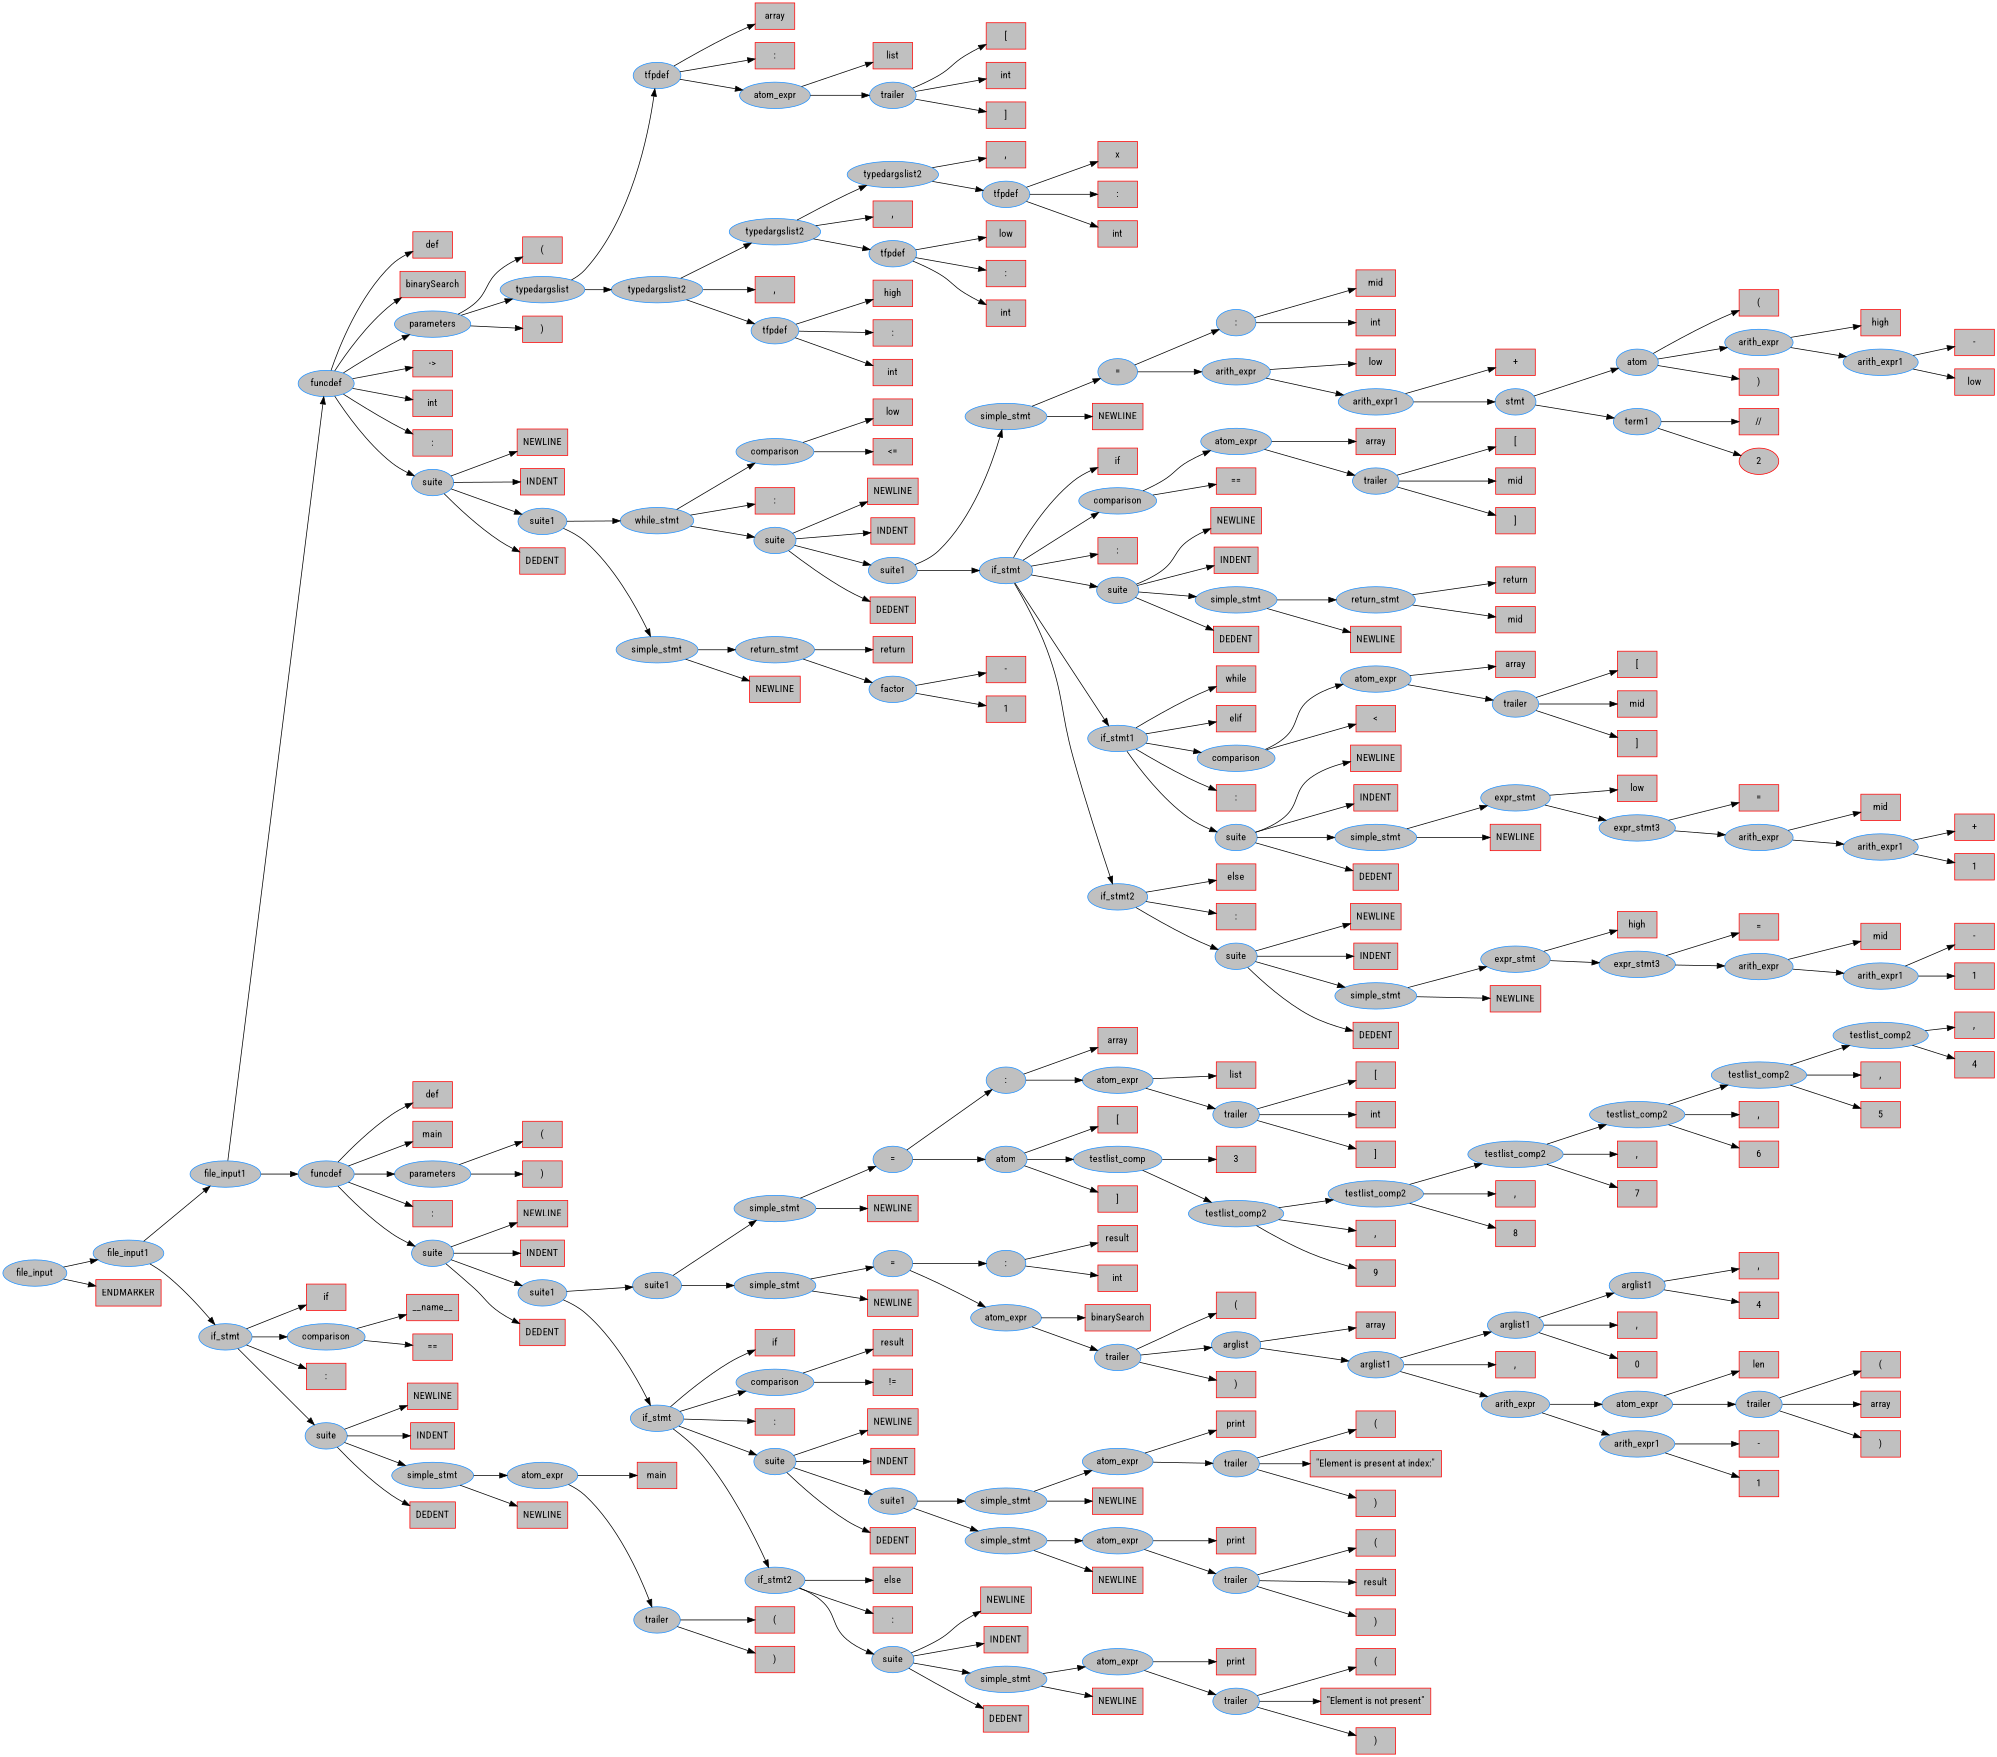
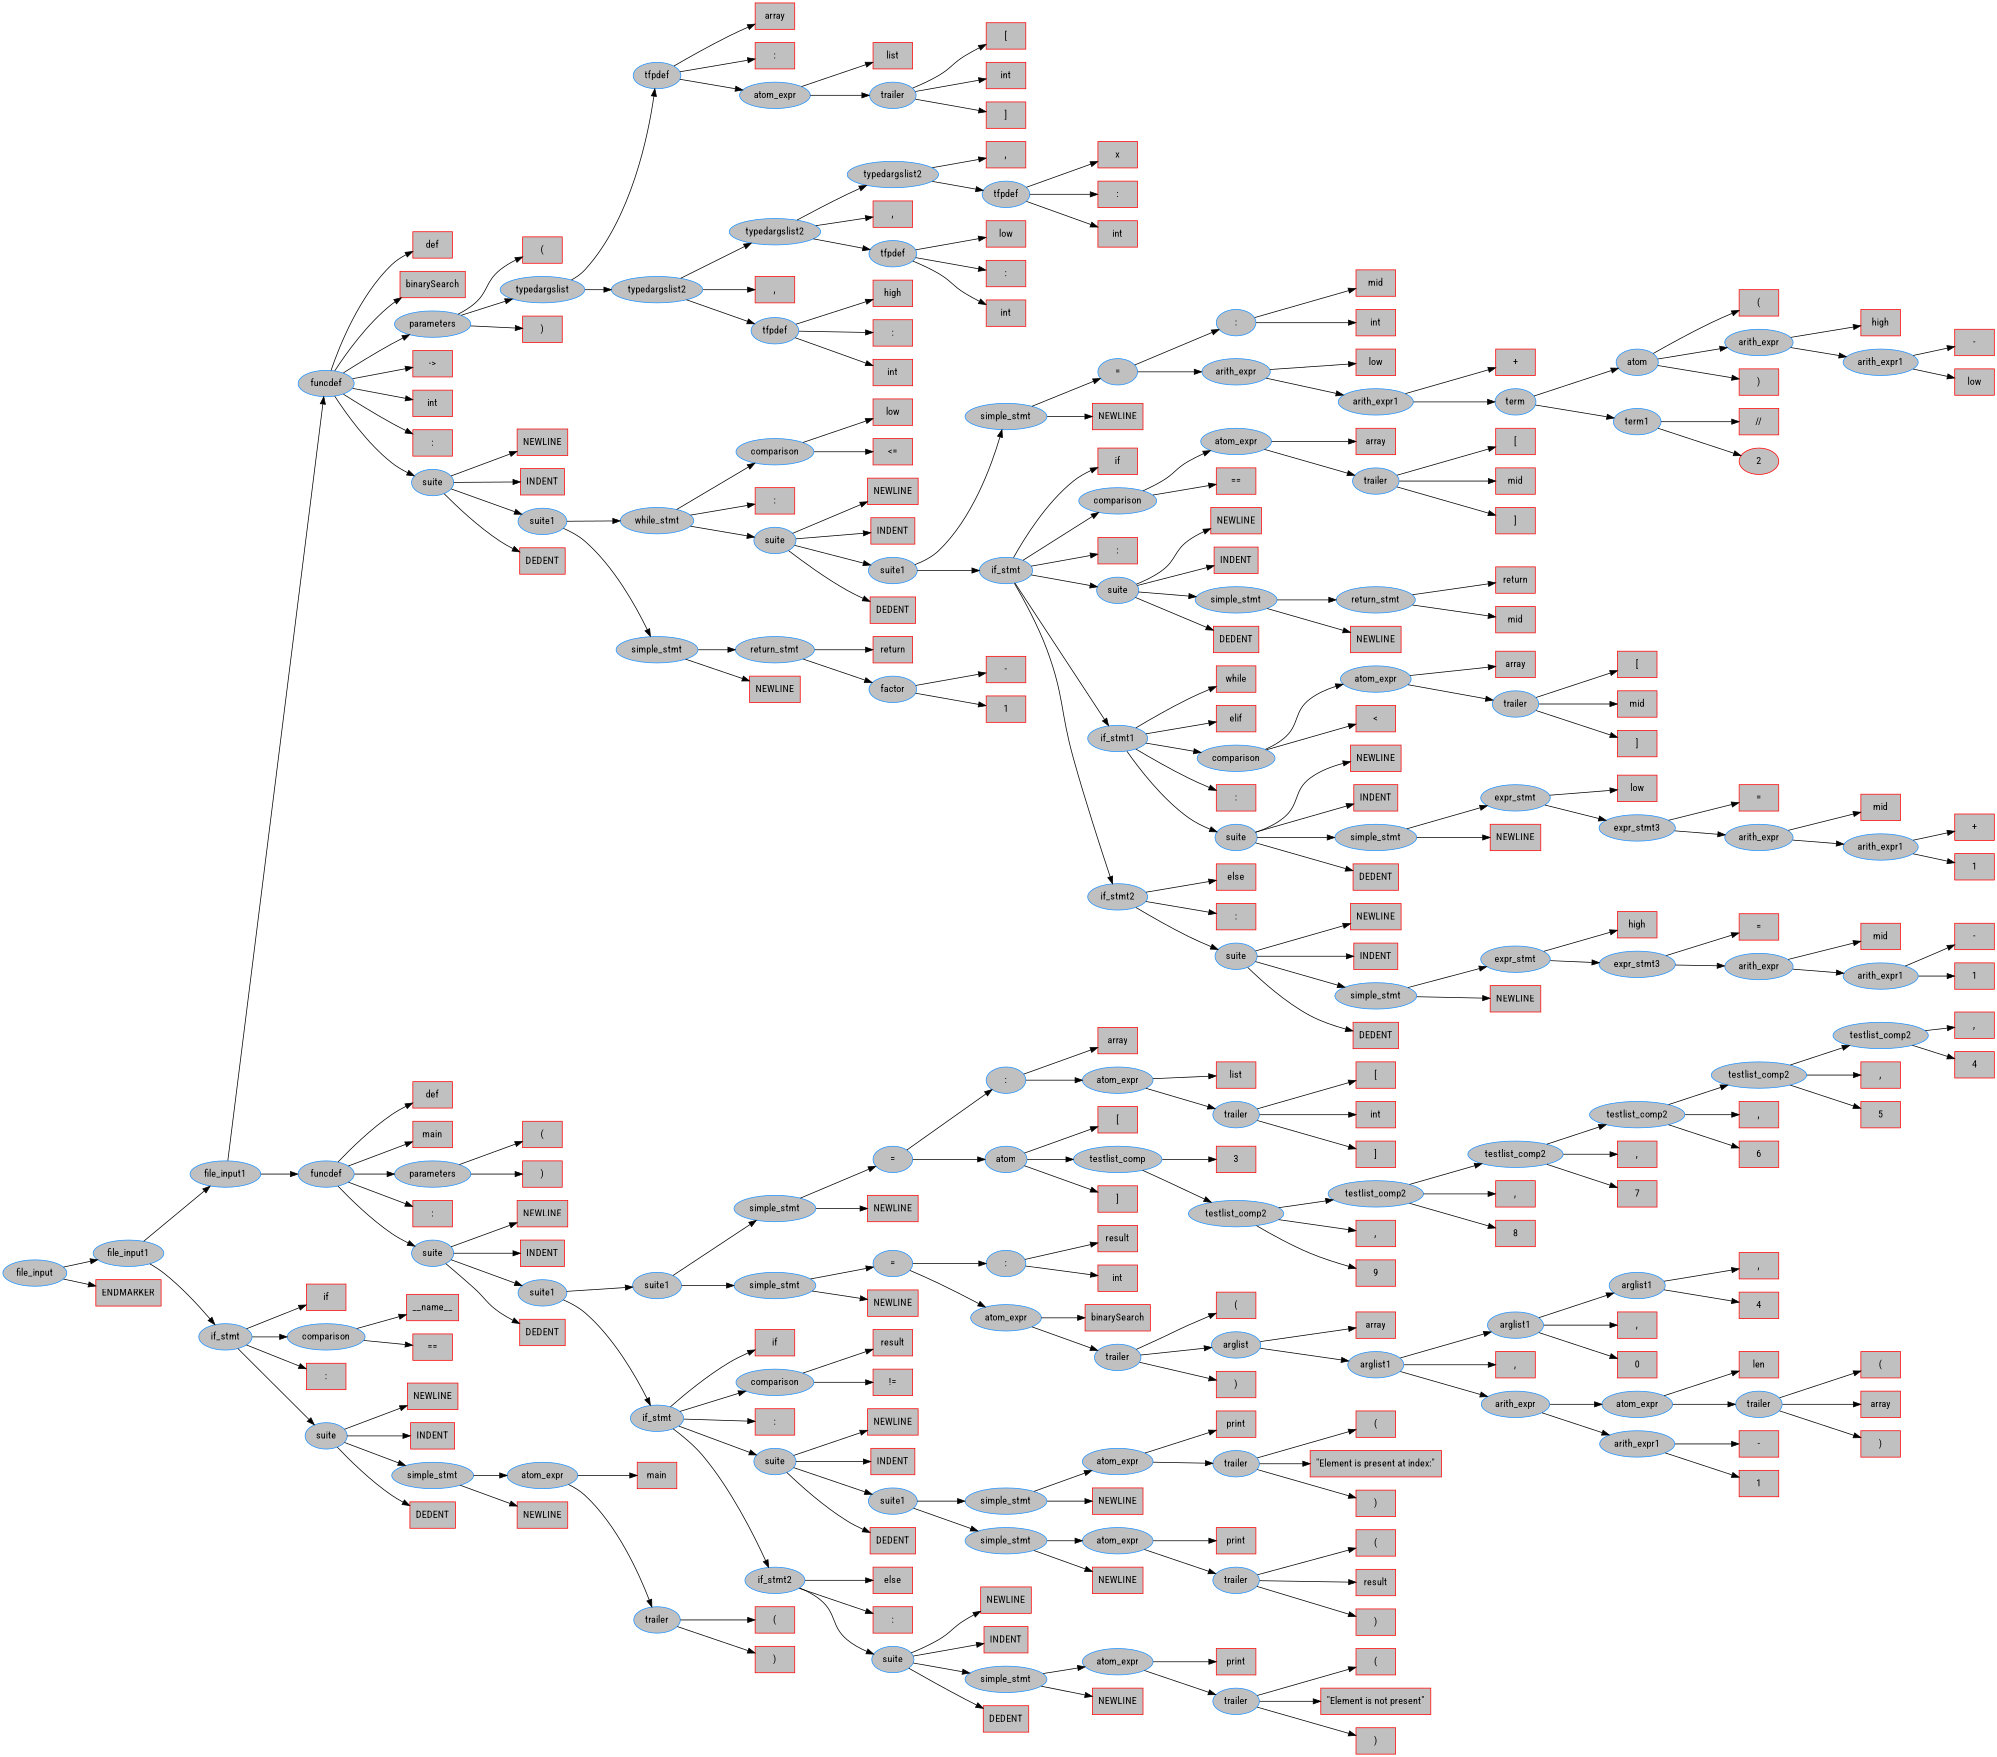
(1516, 402) -> (1516, 402)
